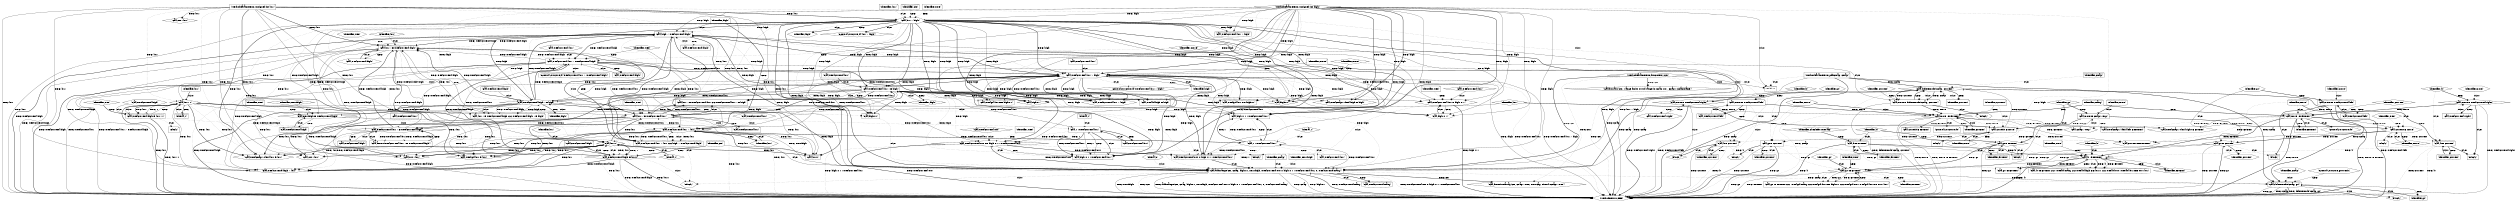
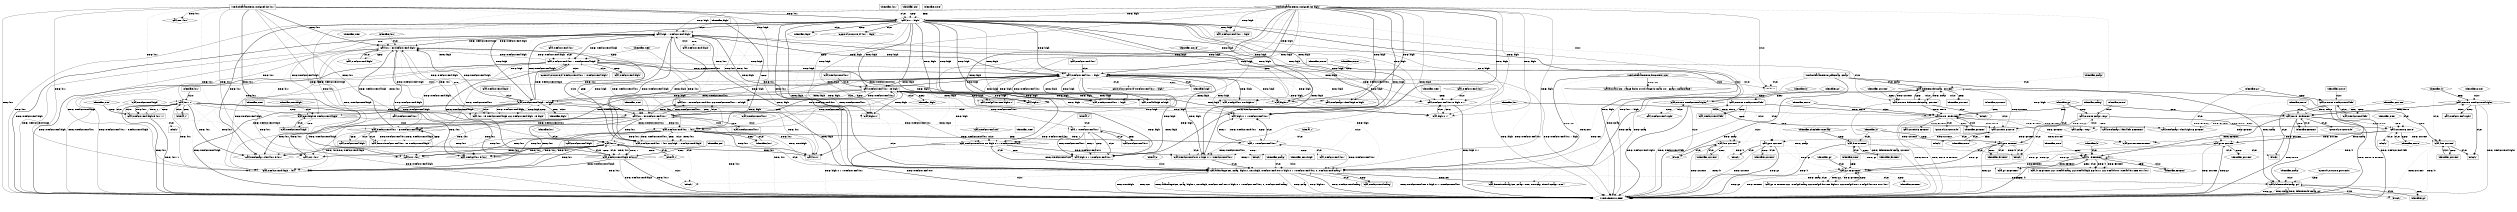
(1894, 82) -> (1894, 82)
(1970, 148) -> (1970, 148)
